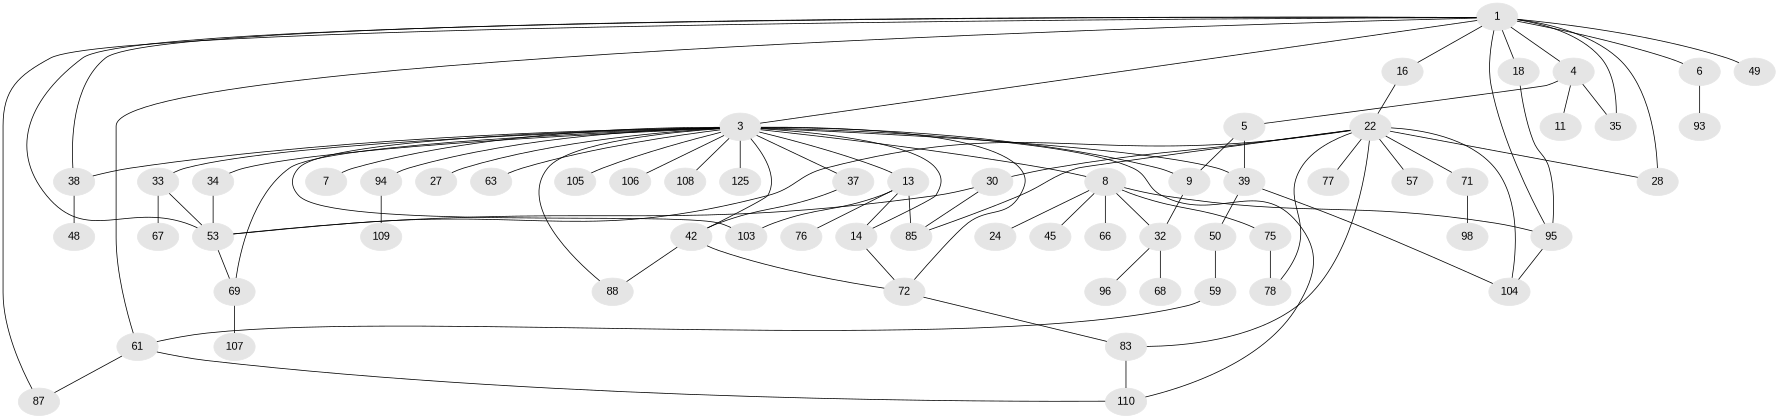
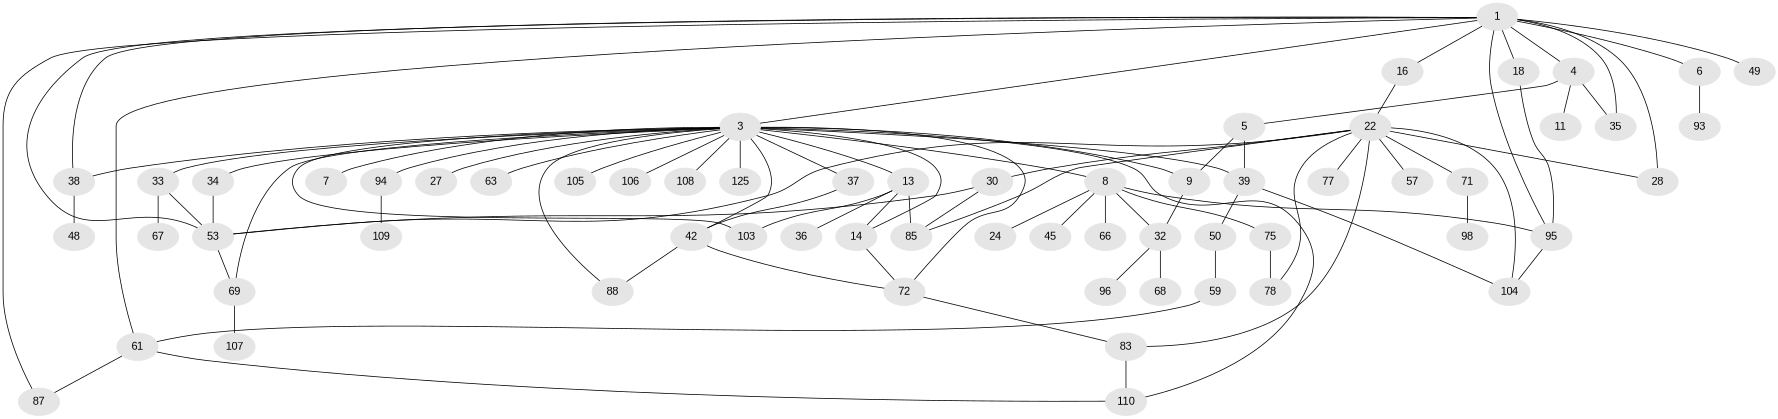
(801, 237) -> (801, 237)
